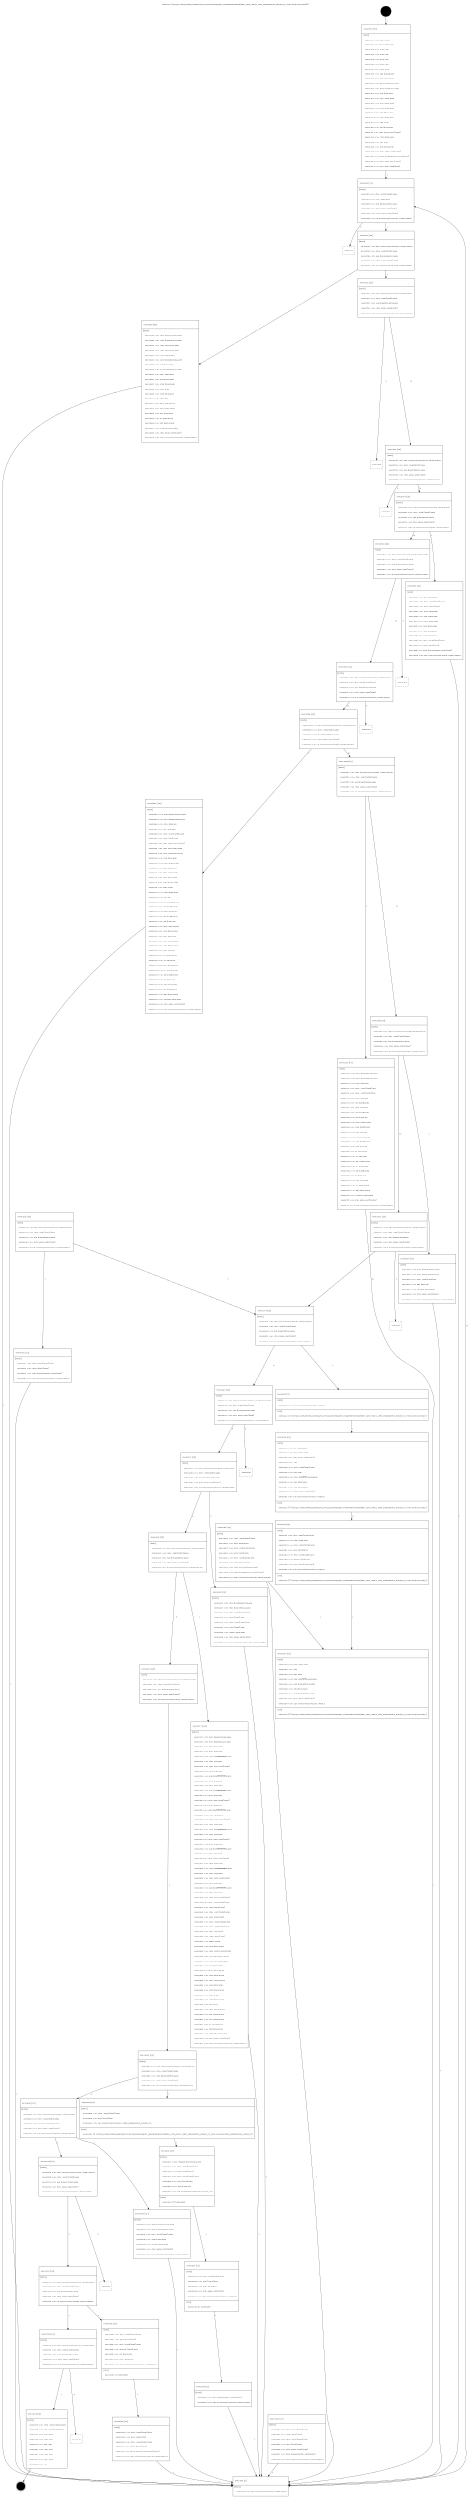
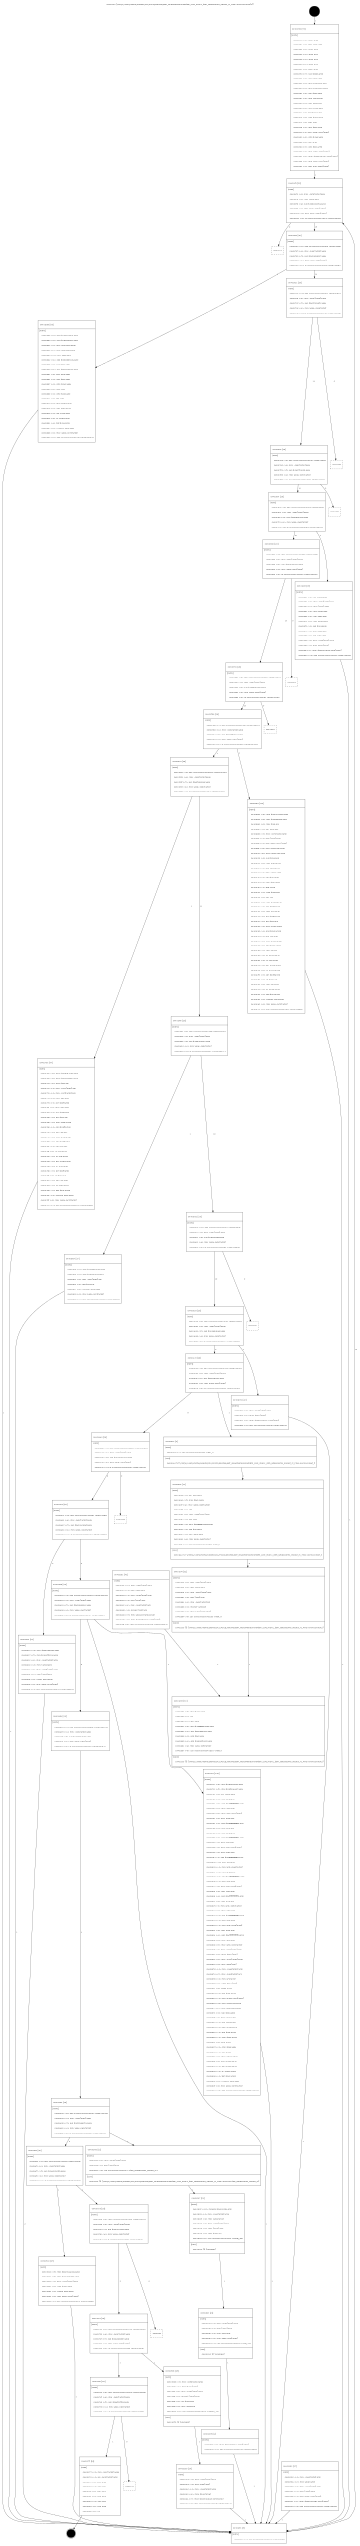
(342, 1278) -> (215, 1278)
(301, 2046) -> (193, 2079)
